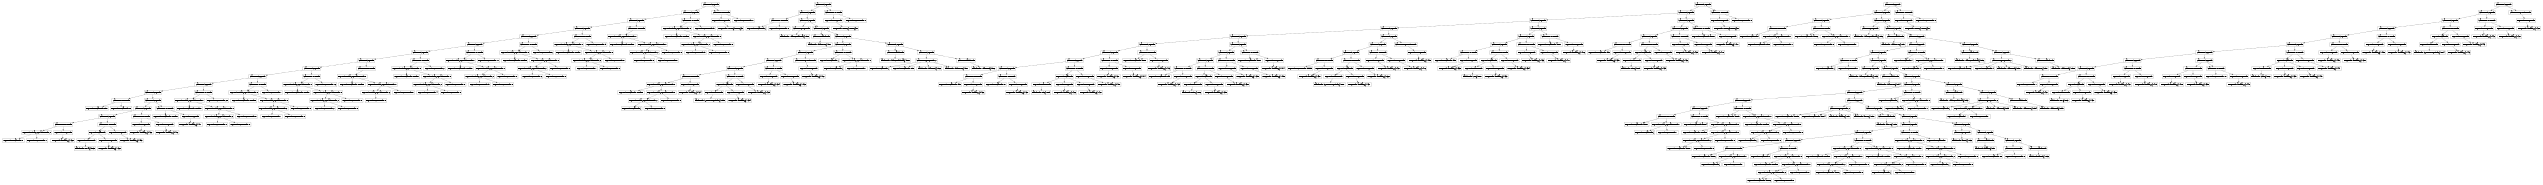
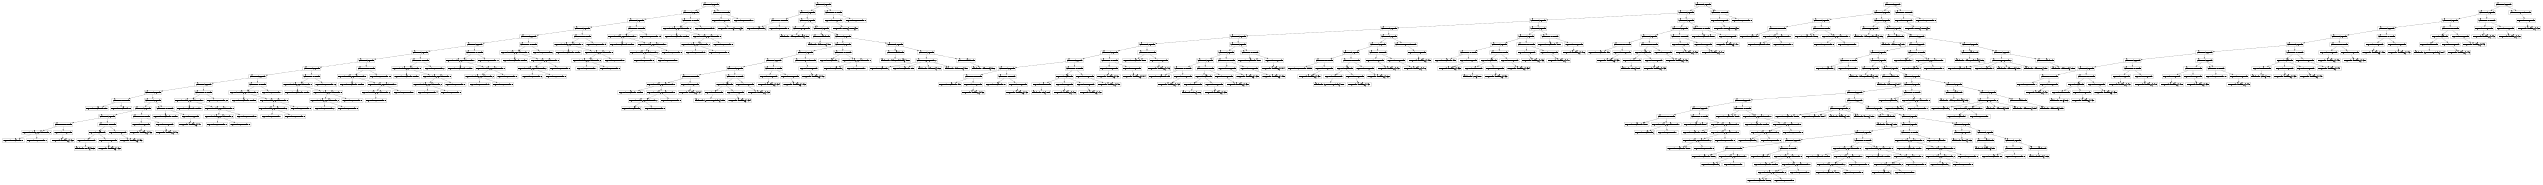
none -> (650, 37)
none -> (380, 77)
